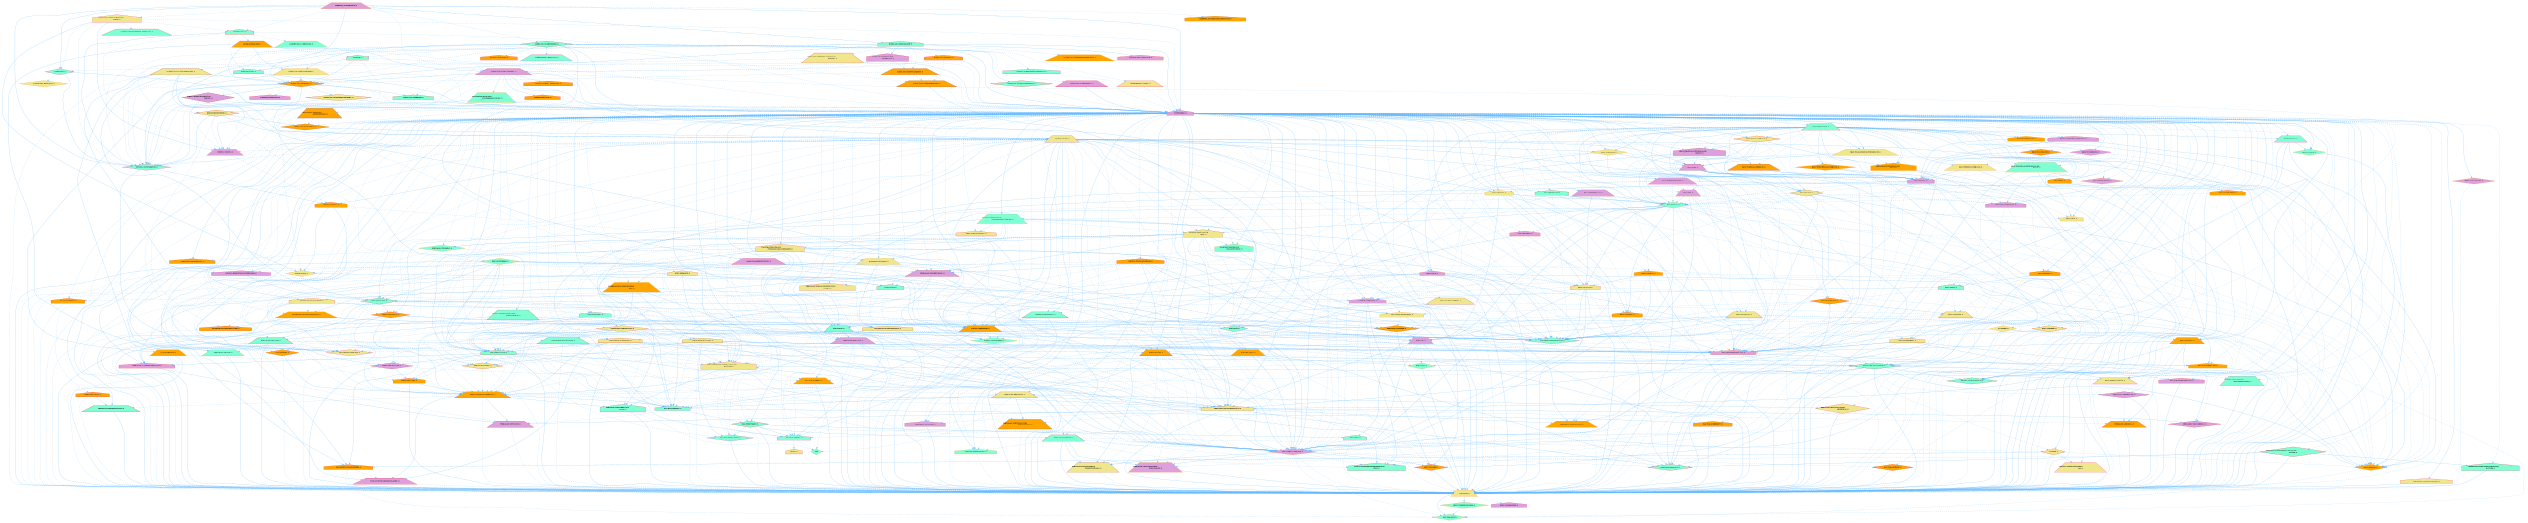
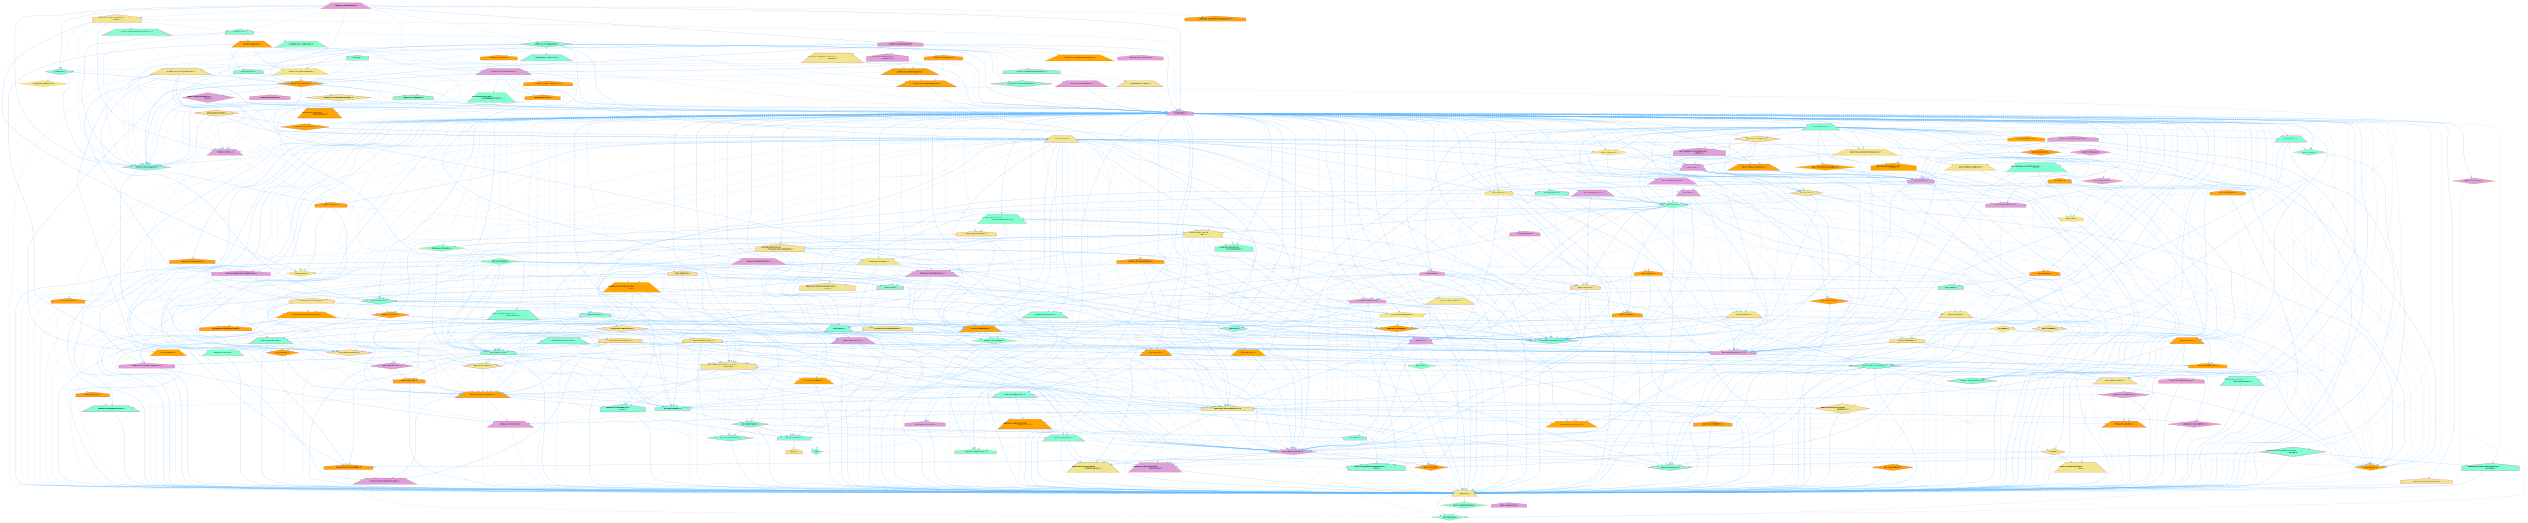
(900, 44) -> (900, 44)
(1014, 395) -> (1014, 395)
